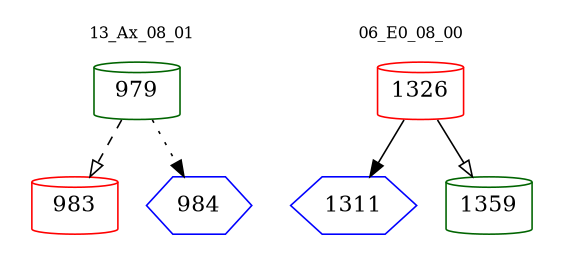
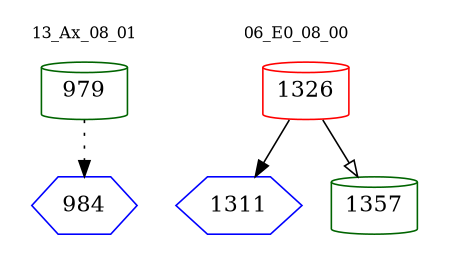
(75, 206) -> none
(489, 206) -> (374, 206)
